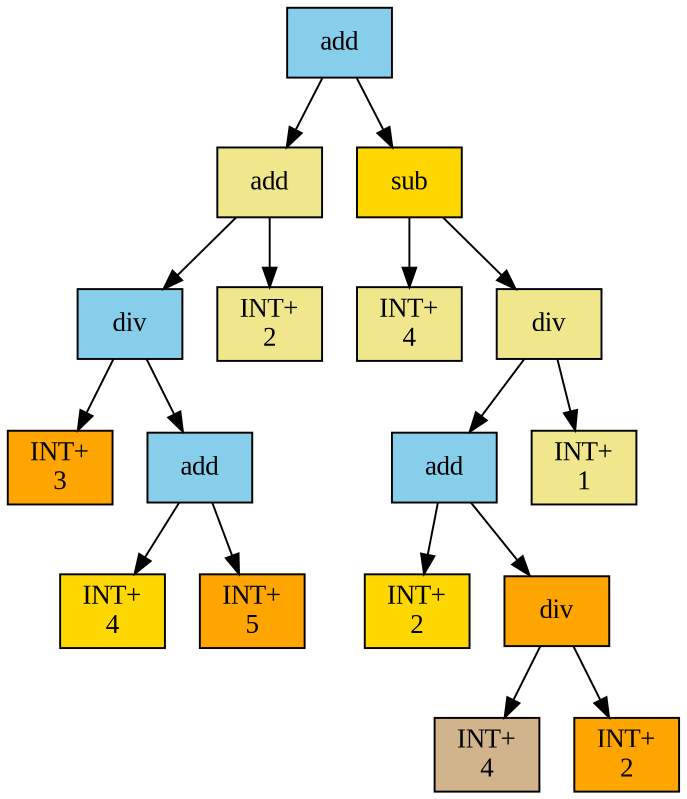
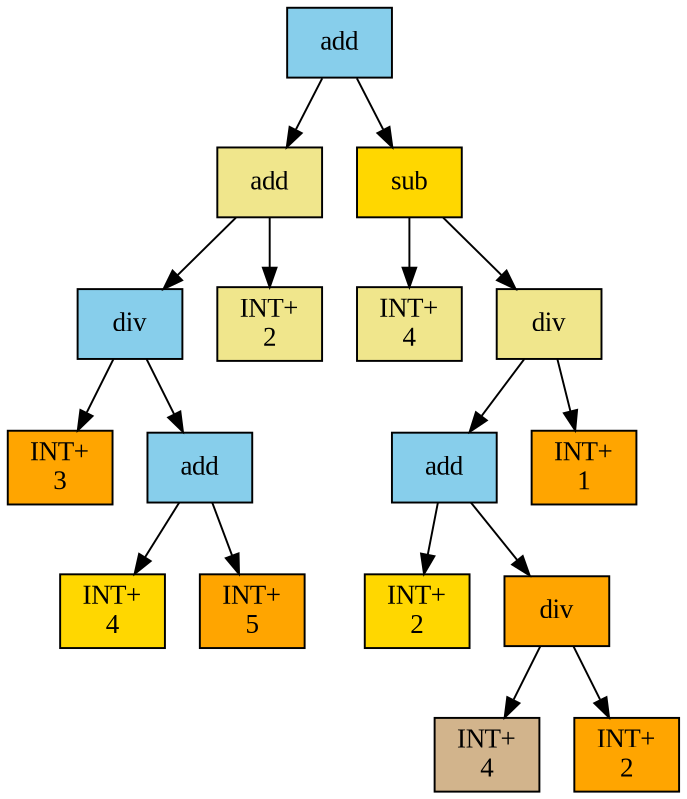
(584, 468) -> (584, 468)
